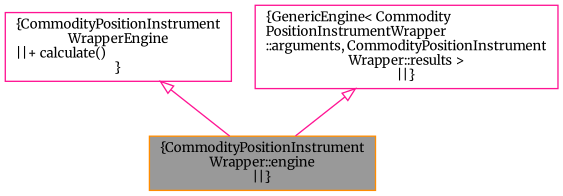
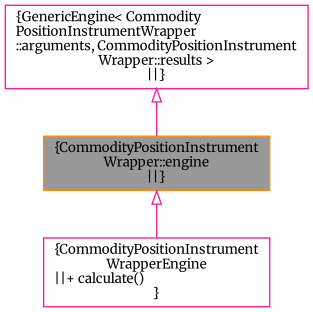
(200, 113) -> (157, 221)
